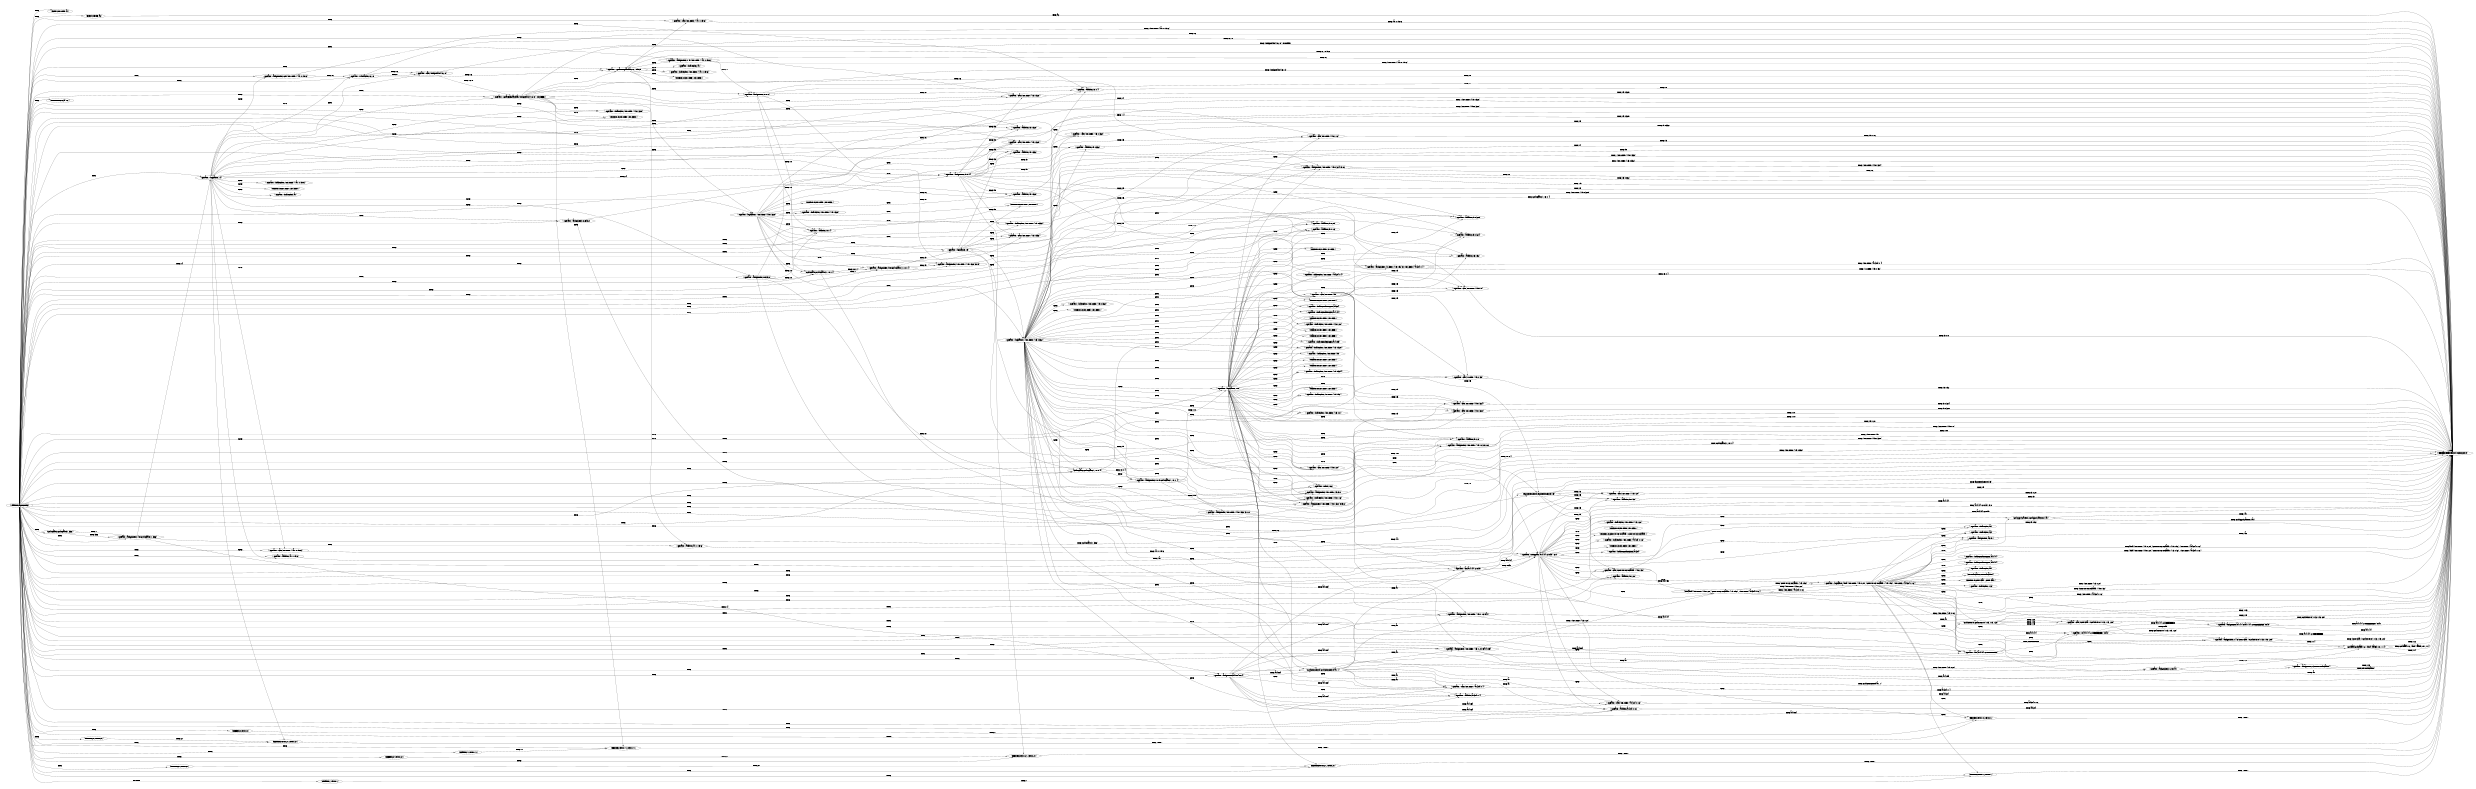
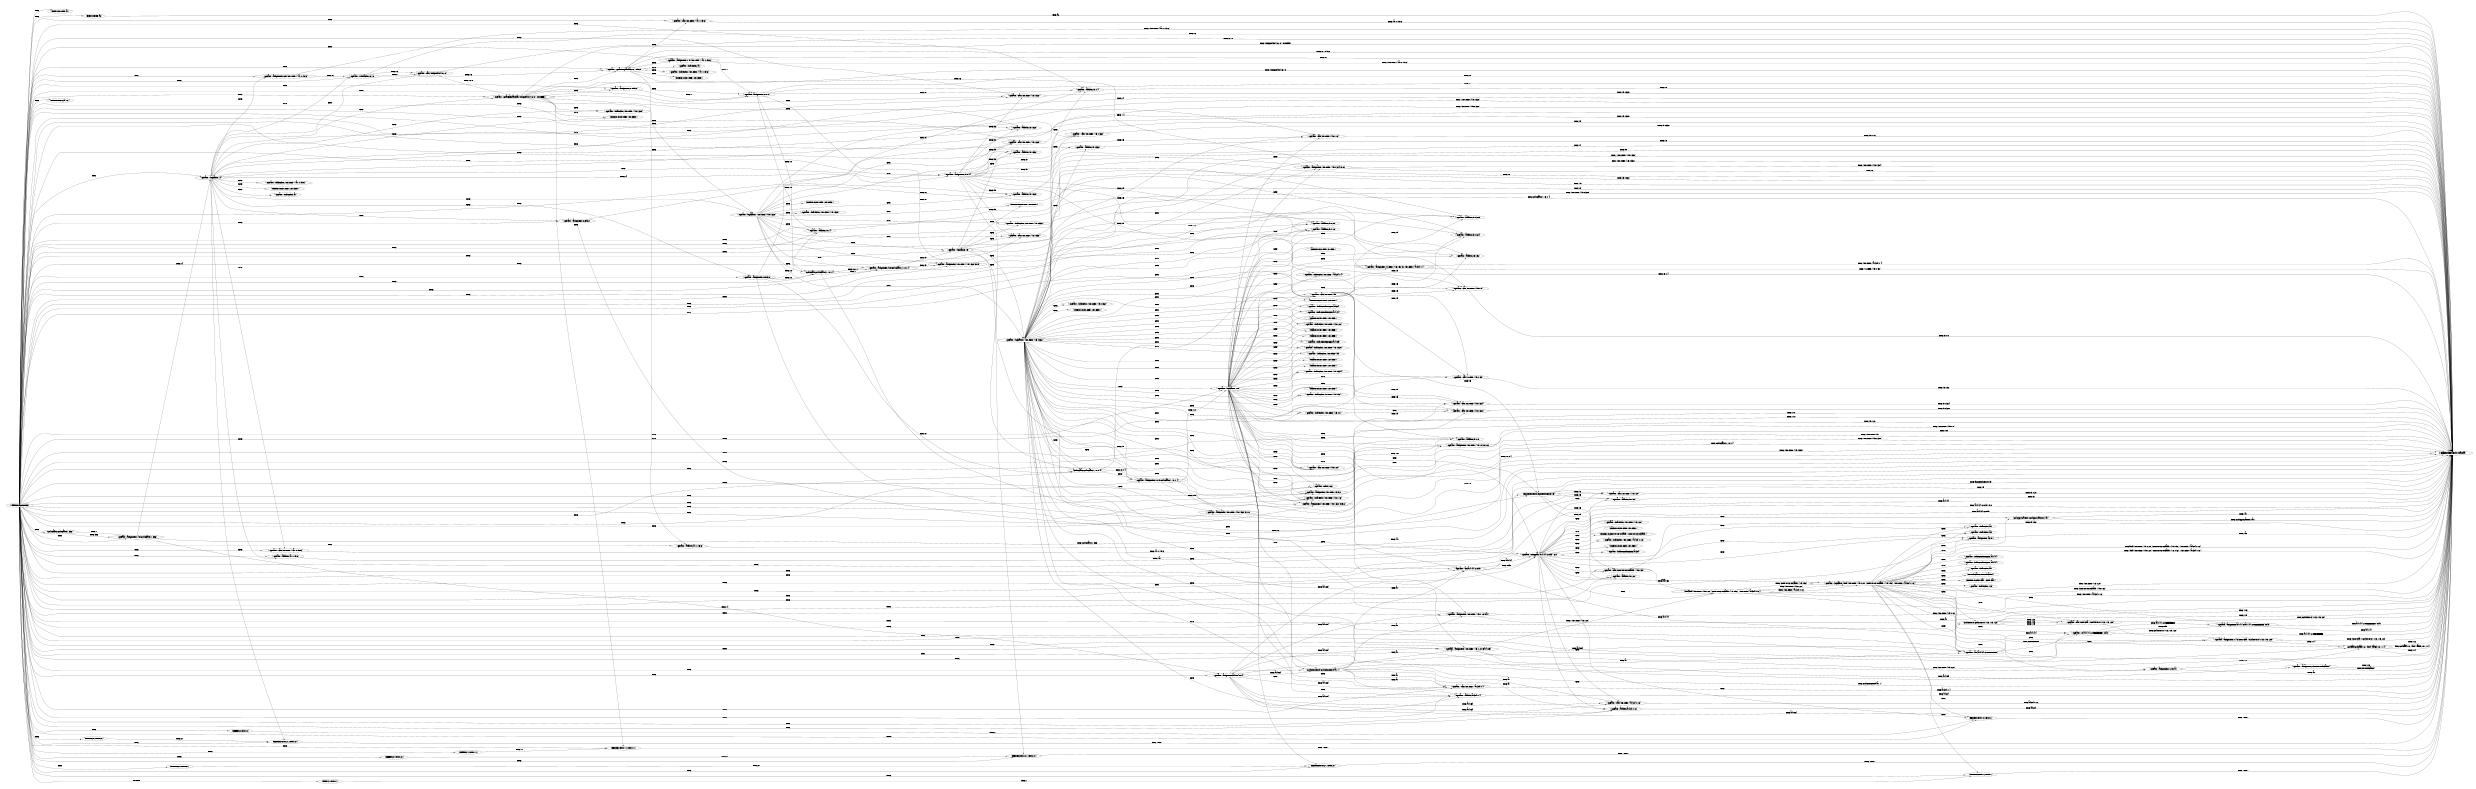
none -> (624, 89)
(1152, 274) -> none
(1338, 420) -> (1396, 412)
(2452, 453) -> (2452, 453)
none -> (646, 718)
(330, 781) -> (330, 781)
